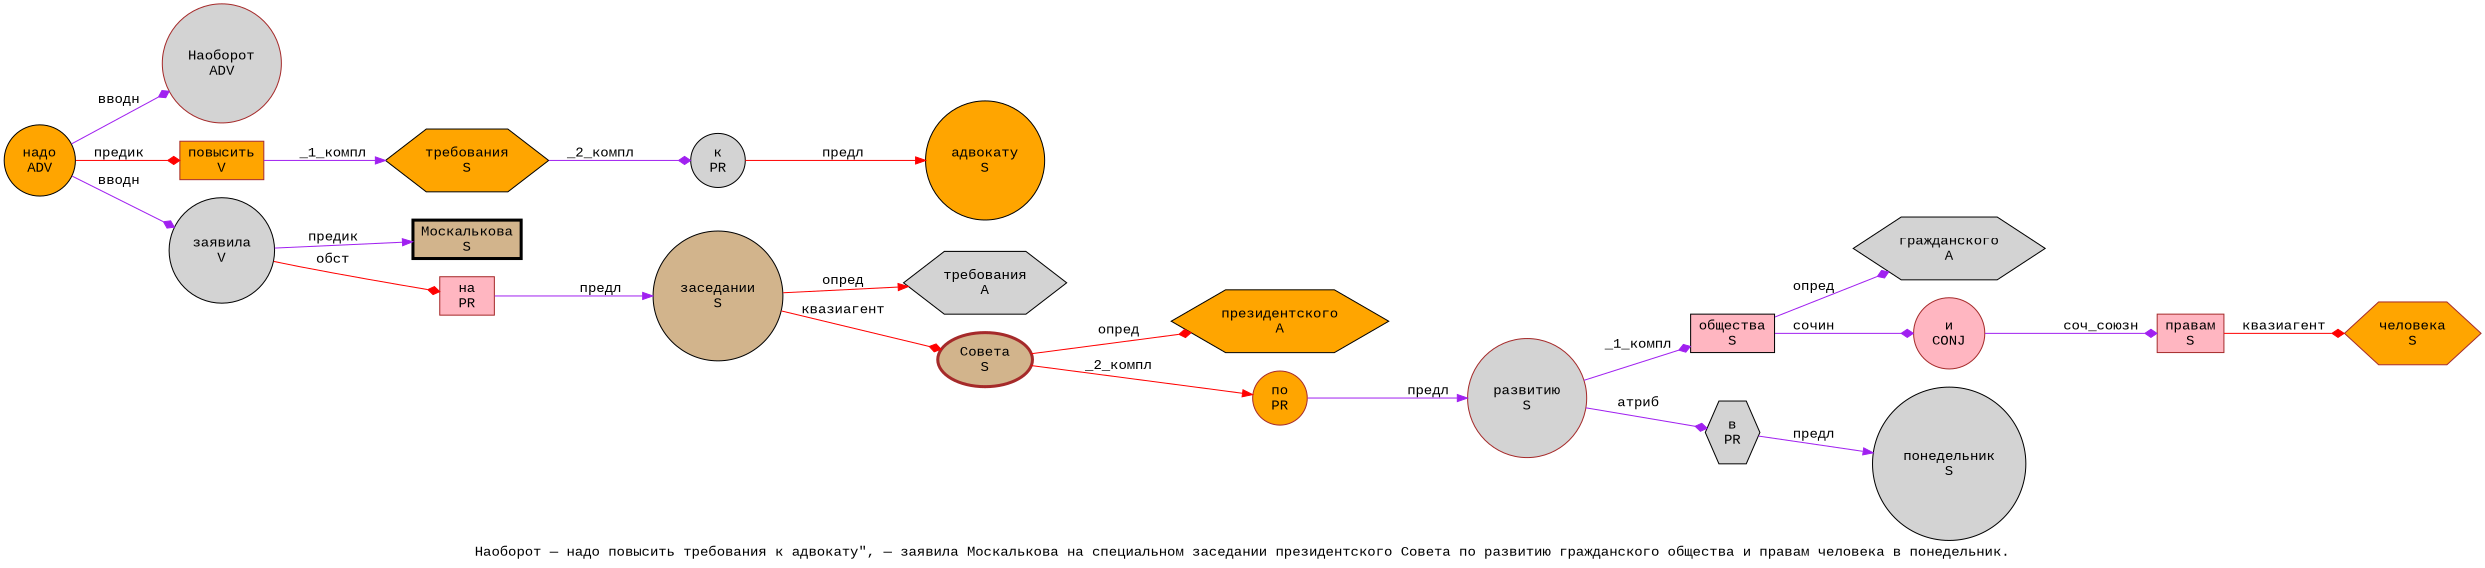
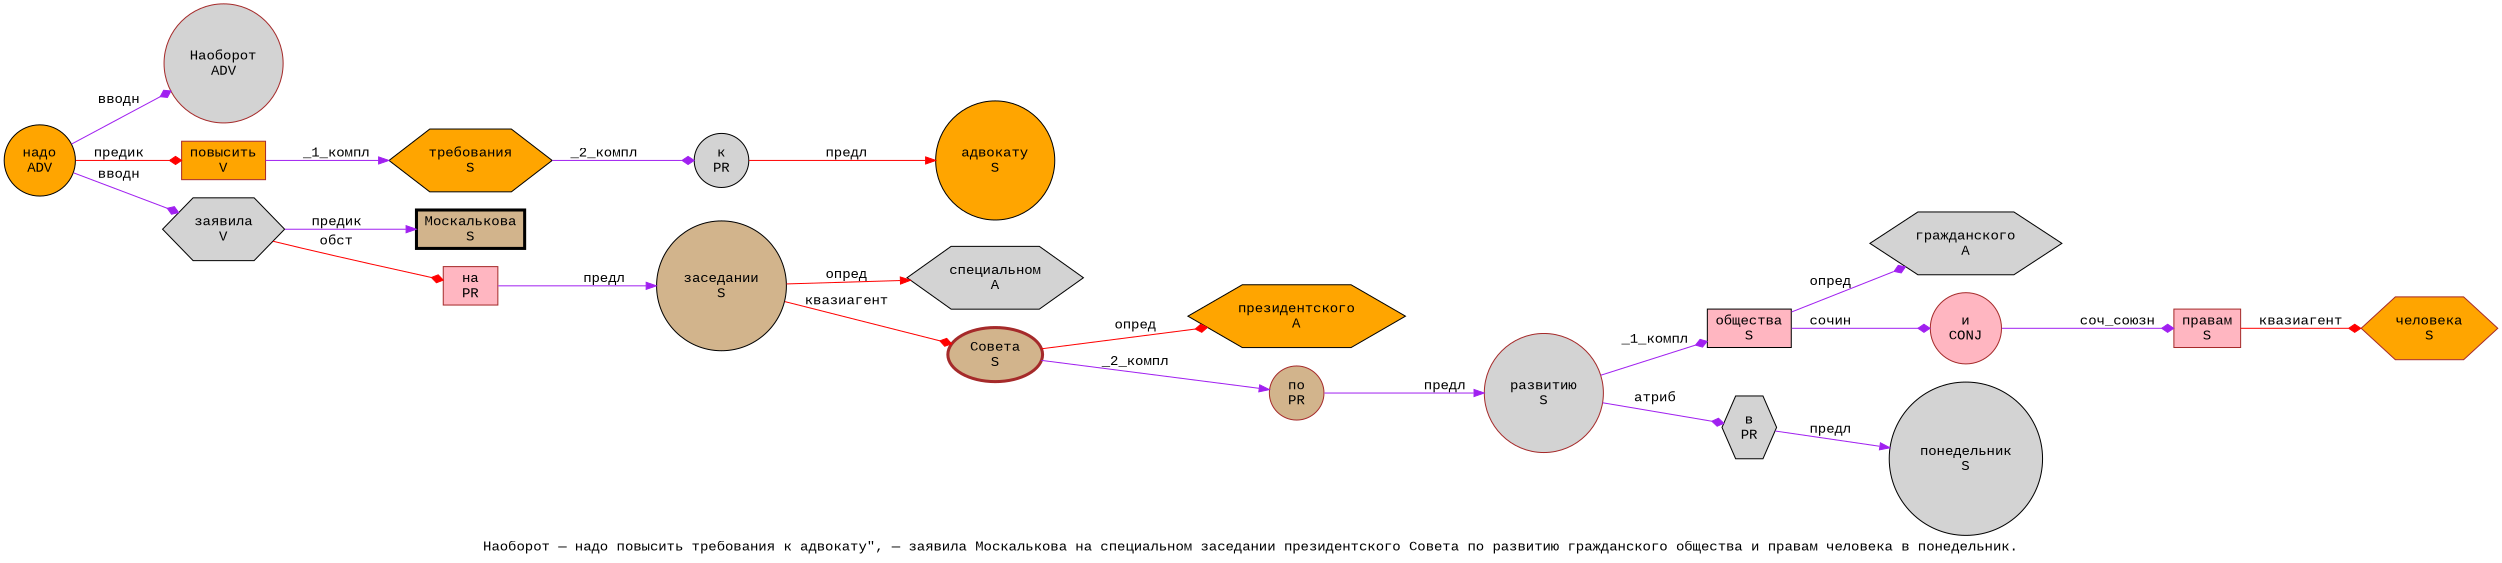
(222, 250) -> (224, 229)
(985, 283) -> (995, 278)
(1137, 379) -> (1150, 374)
(1280, 398) -> (1297, 393)
